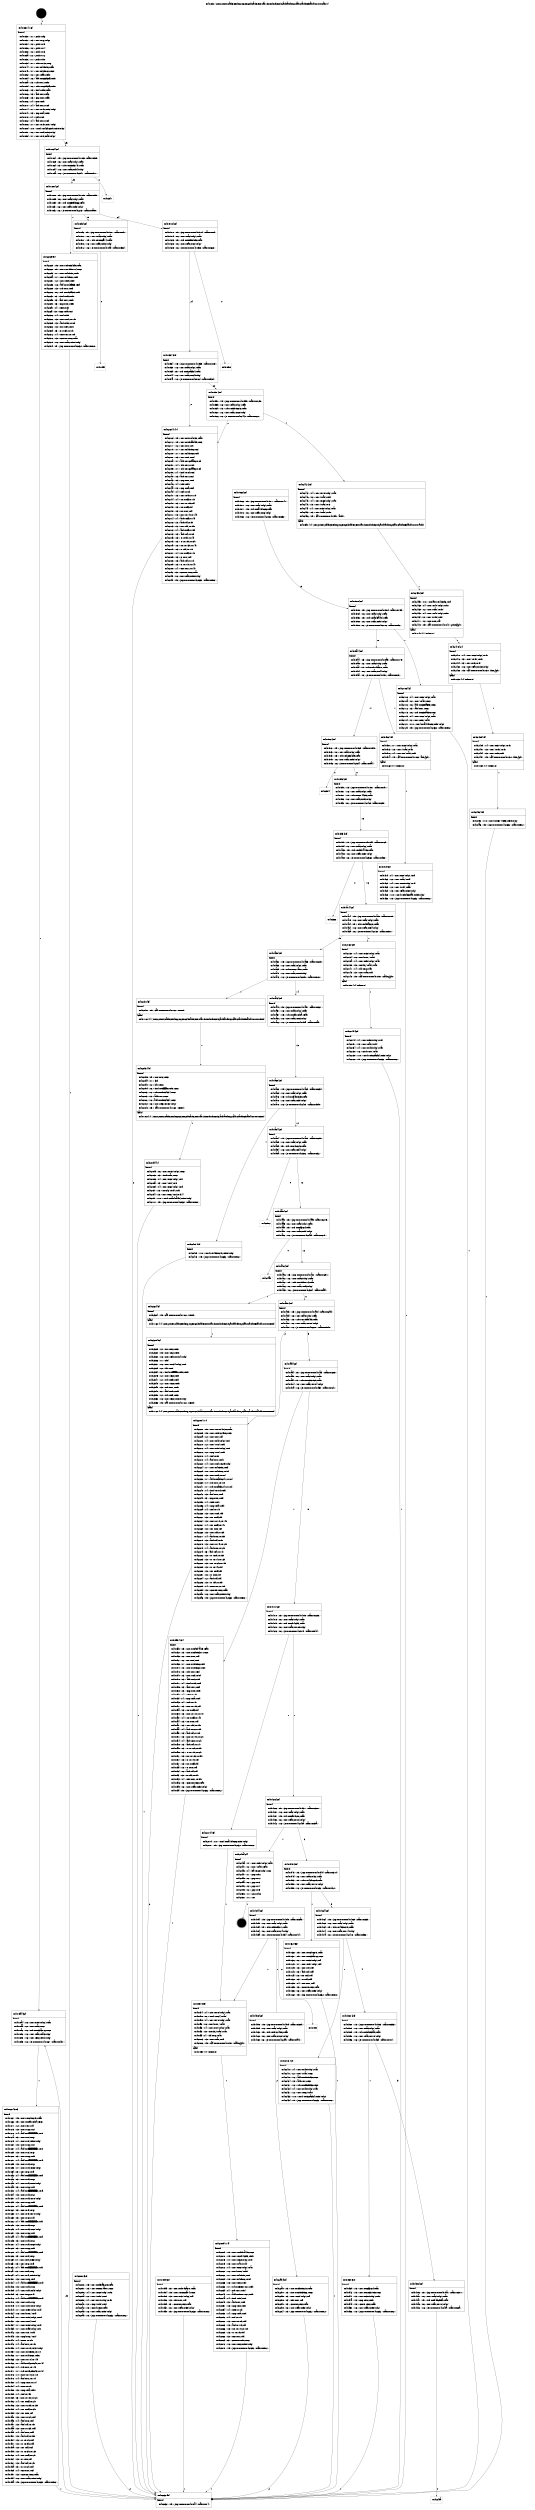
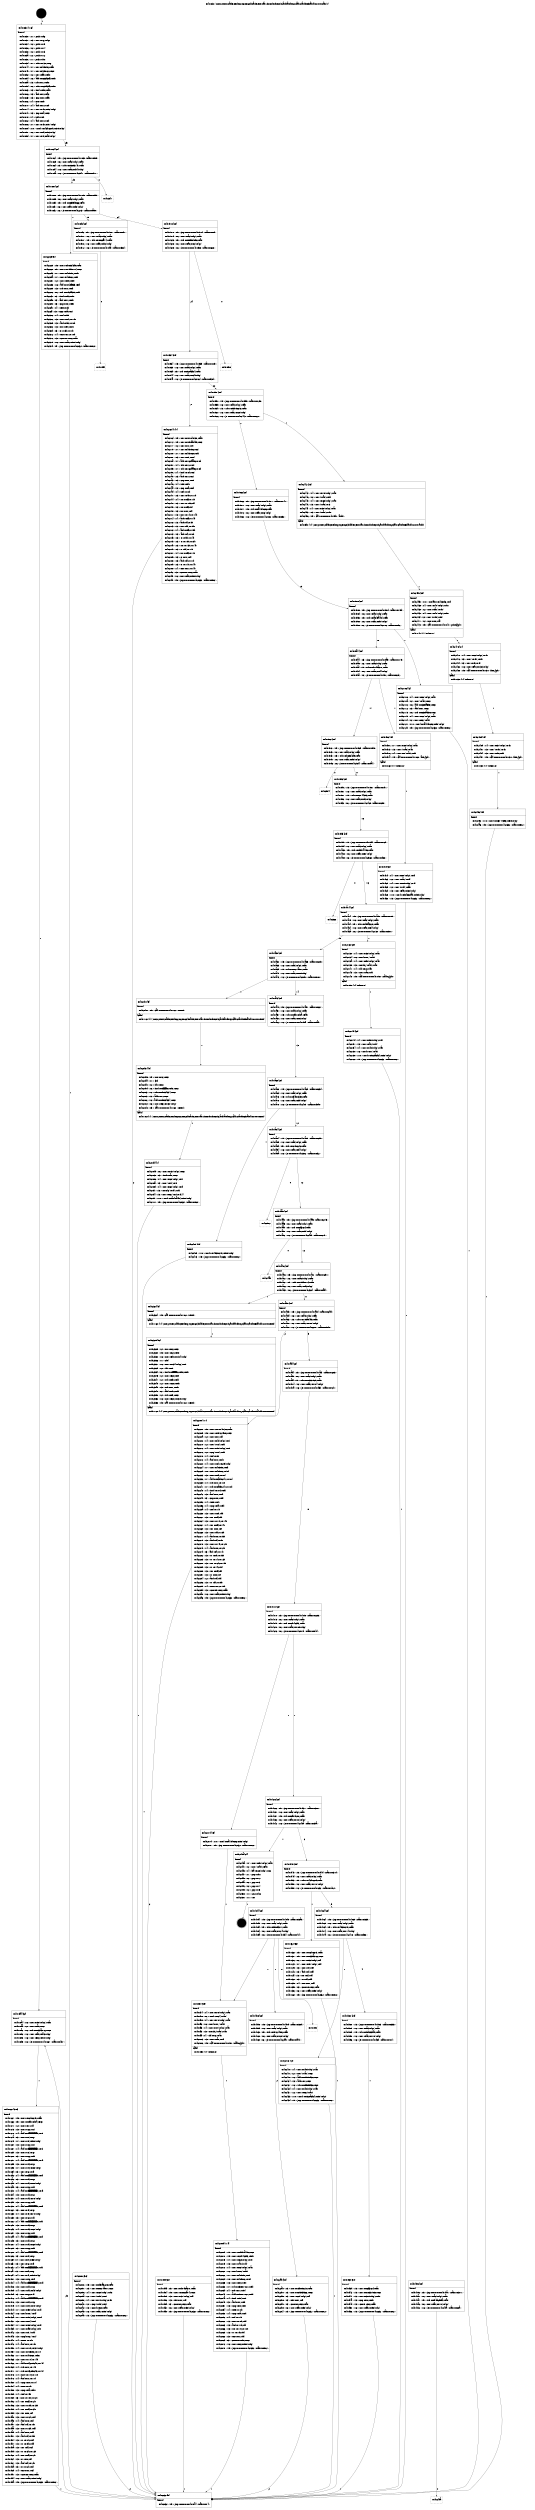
(223, 431) -> (248, 454)
(196, 1715) -> none
(277, 1976) -> (273, 1975)
(412, 2160) -> none
